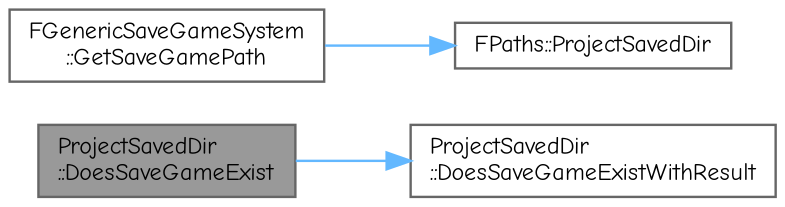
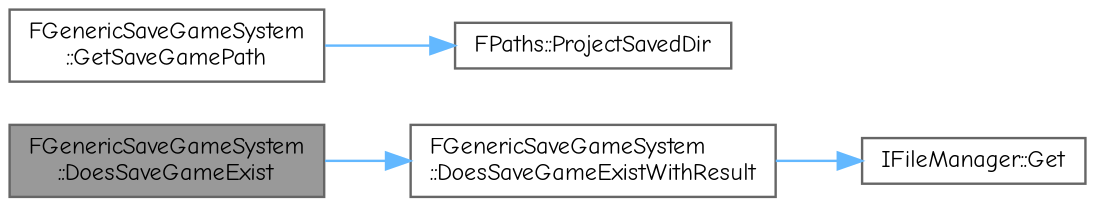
(167, 161) -> (167, 161)
(593, 161) -> (593, 161)
none -> (974, 161)
